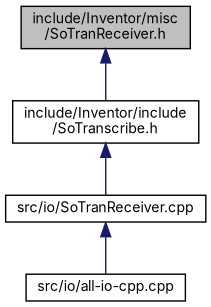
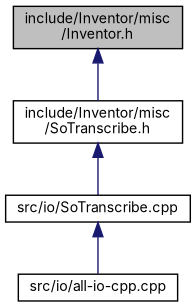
(106, 27) -> (98, 27)
(106, 122) -> (98, 122)
(106, 209) -> (98, 209)
